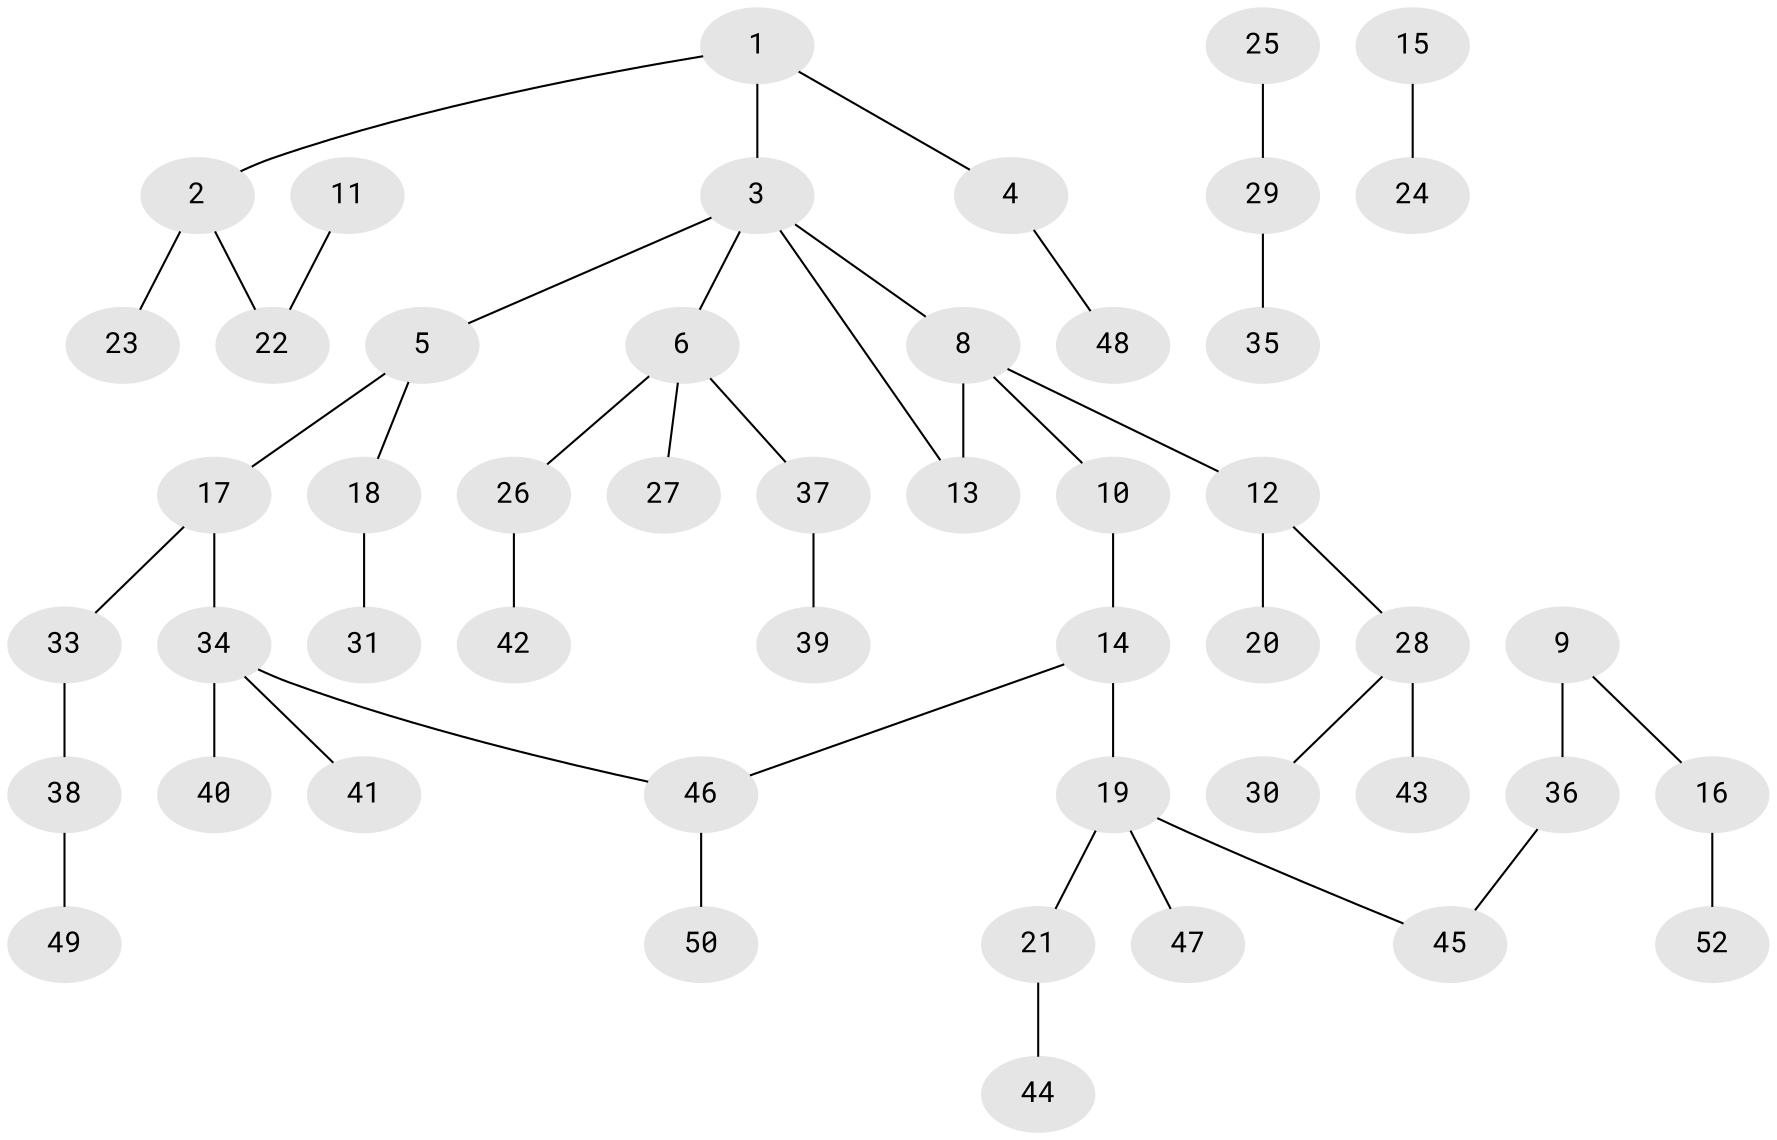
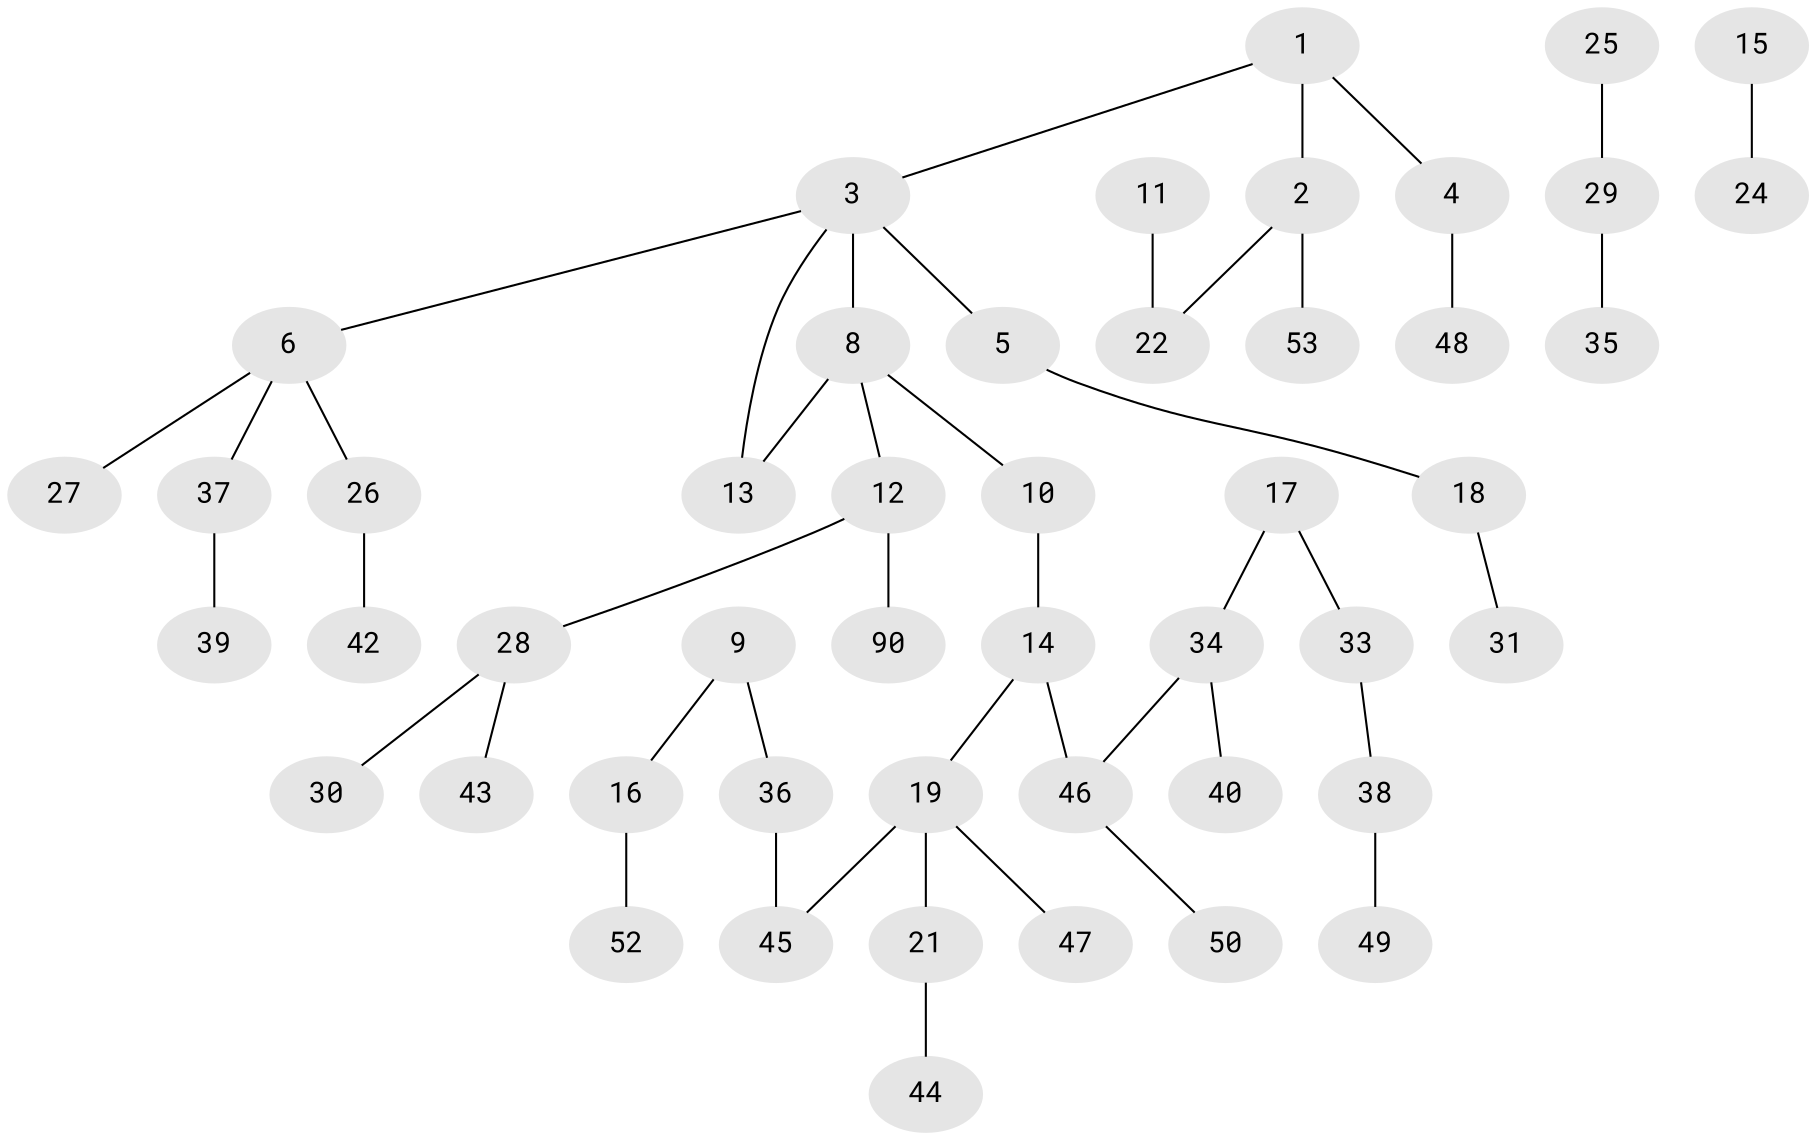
(123, 345) -> (1302, 345)
(319, 420) -> none
(1263, 645) -> (888, 645)
(364, 795) -> none
